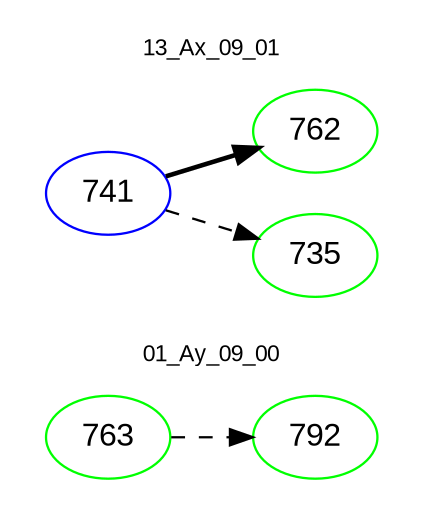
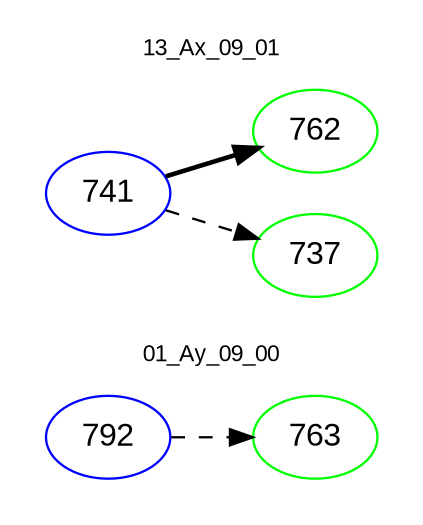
(315, 255) -> (315, 255)
(200, 437) -> (200, 437)
(315, 437) -> (108, 437)
